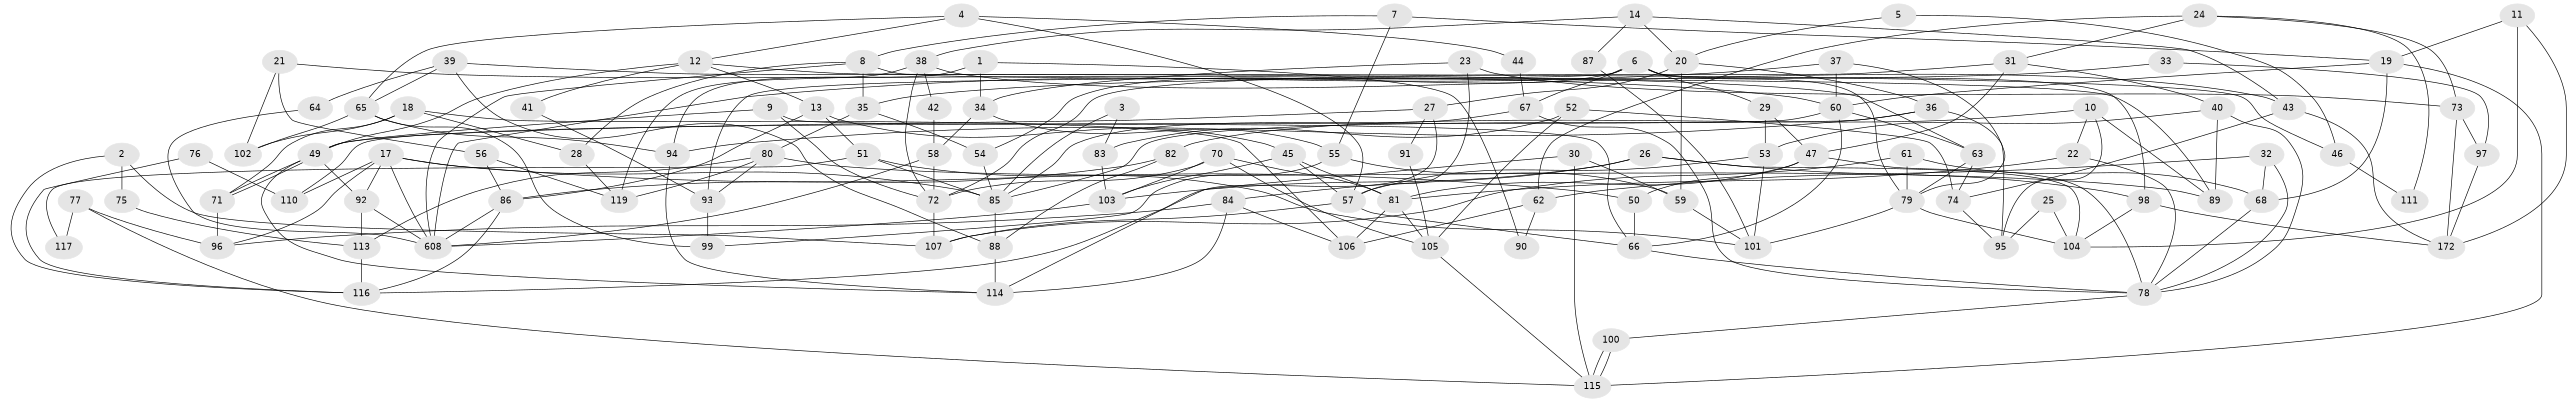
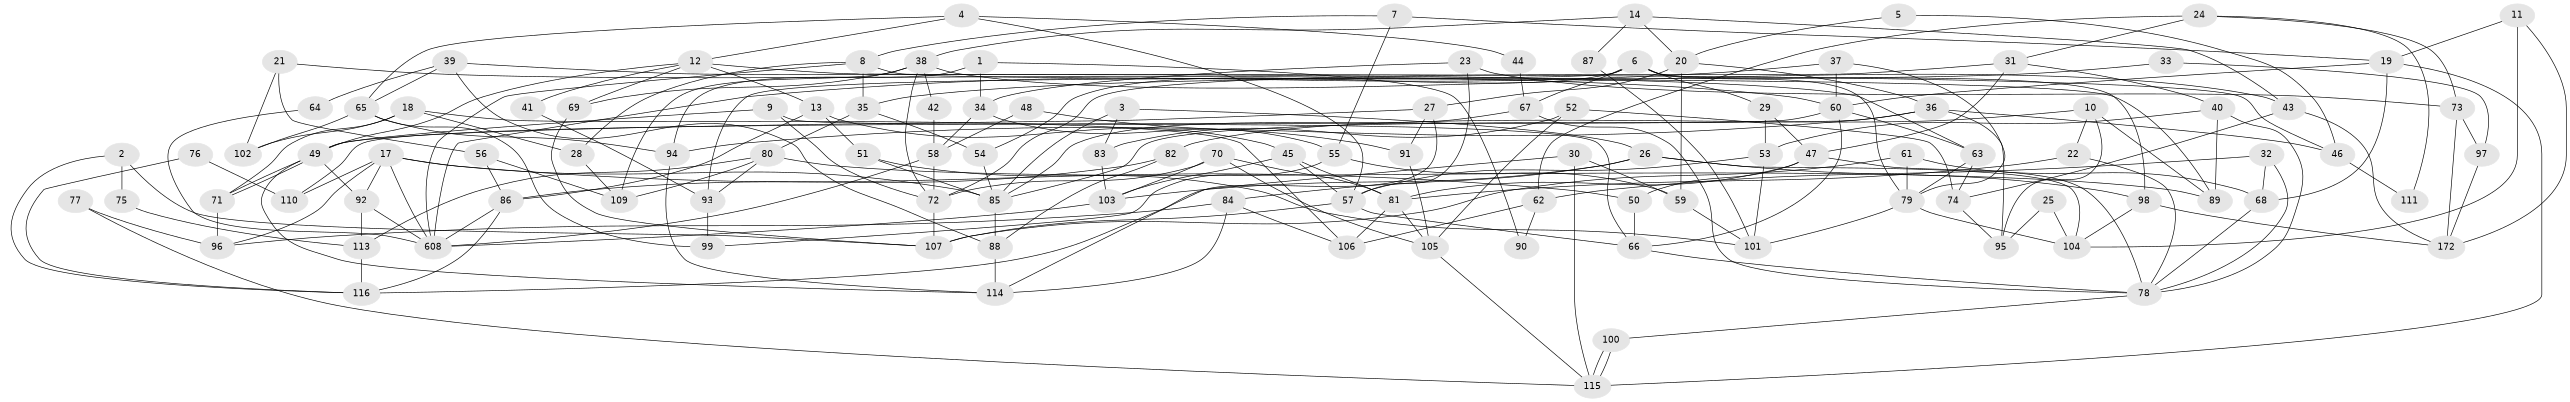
none -> (574, 108)
none -> (1027, 108)
none -> (1362, 118)
none -> (2126, 125)
(619, 201) -> (619, 201)
(64, 247) -> none
